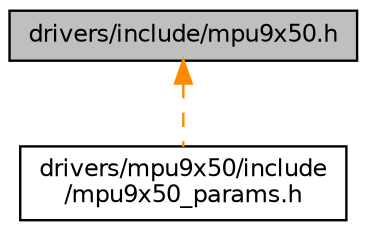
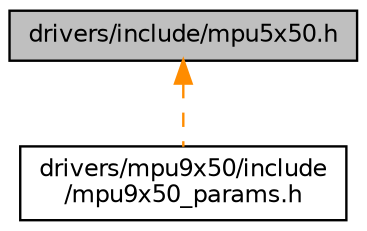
(183, 36) -> (183, 36)
